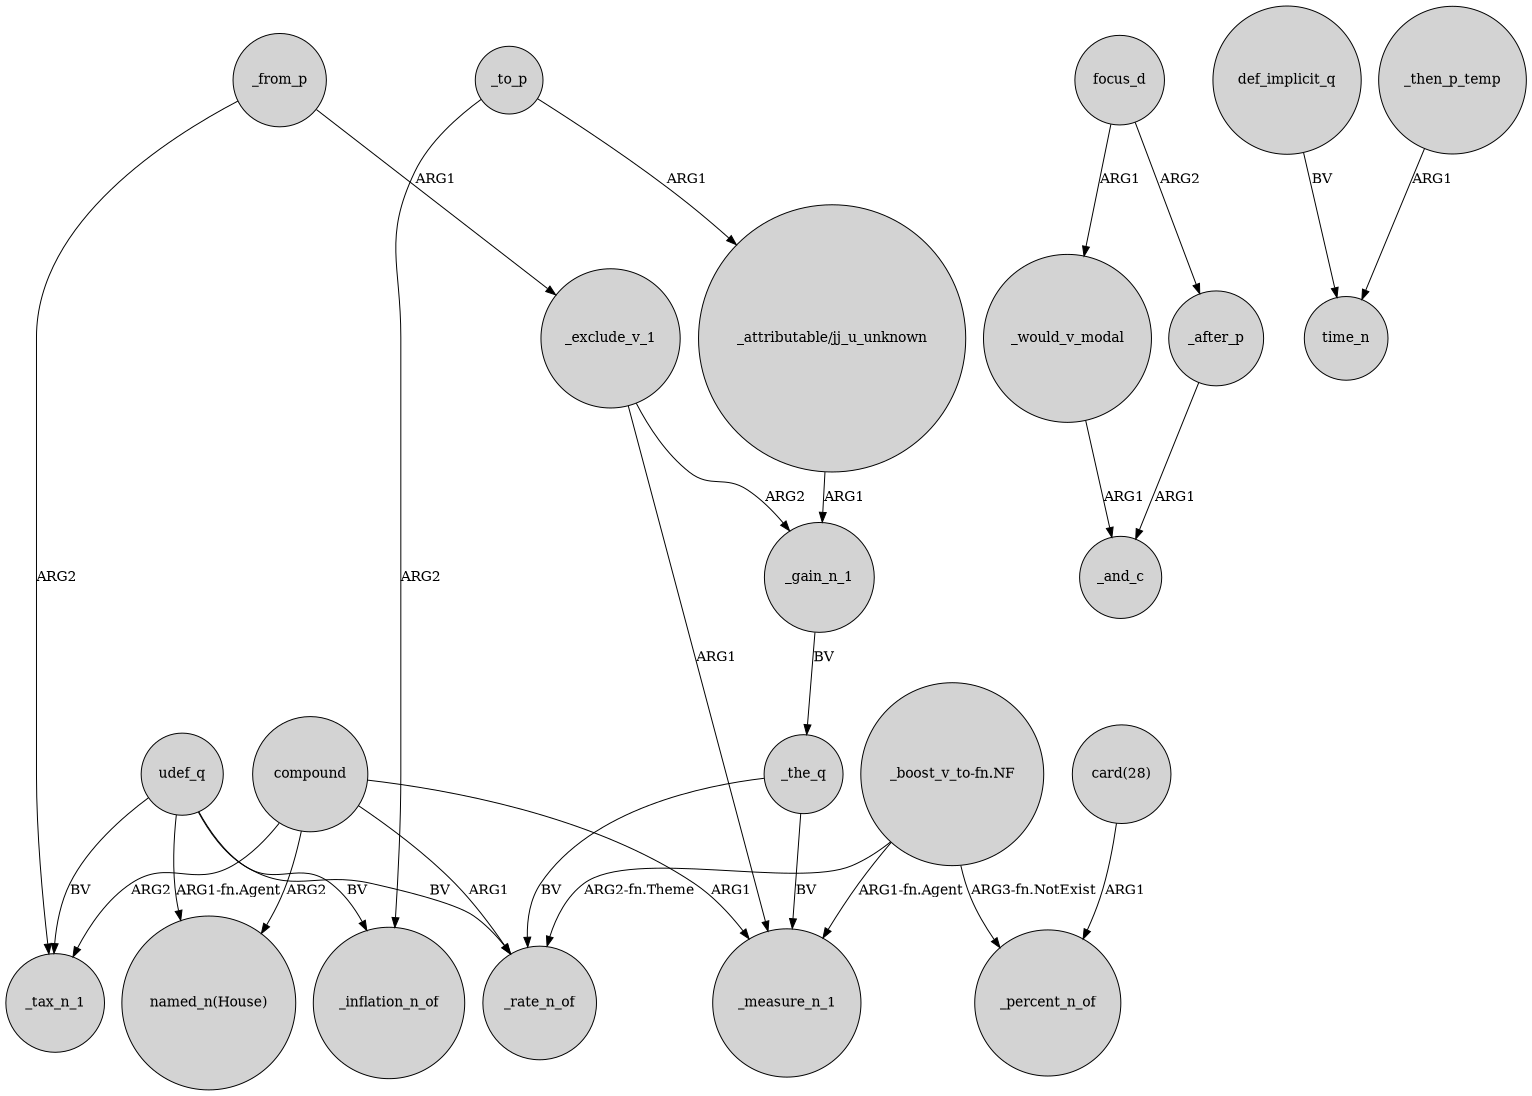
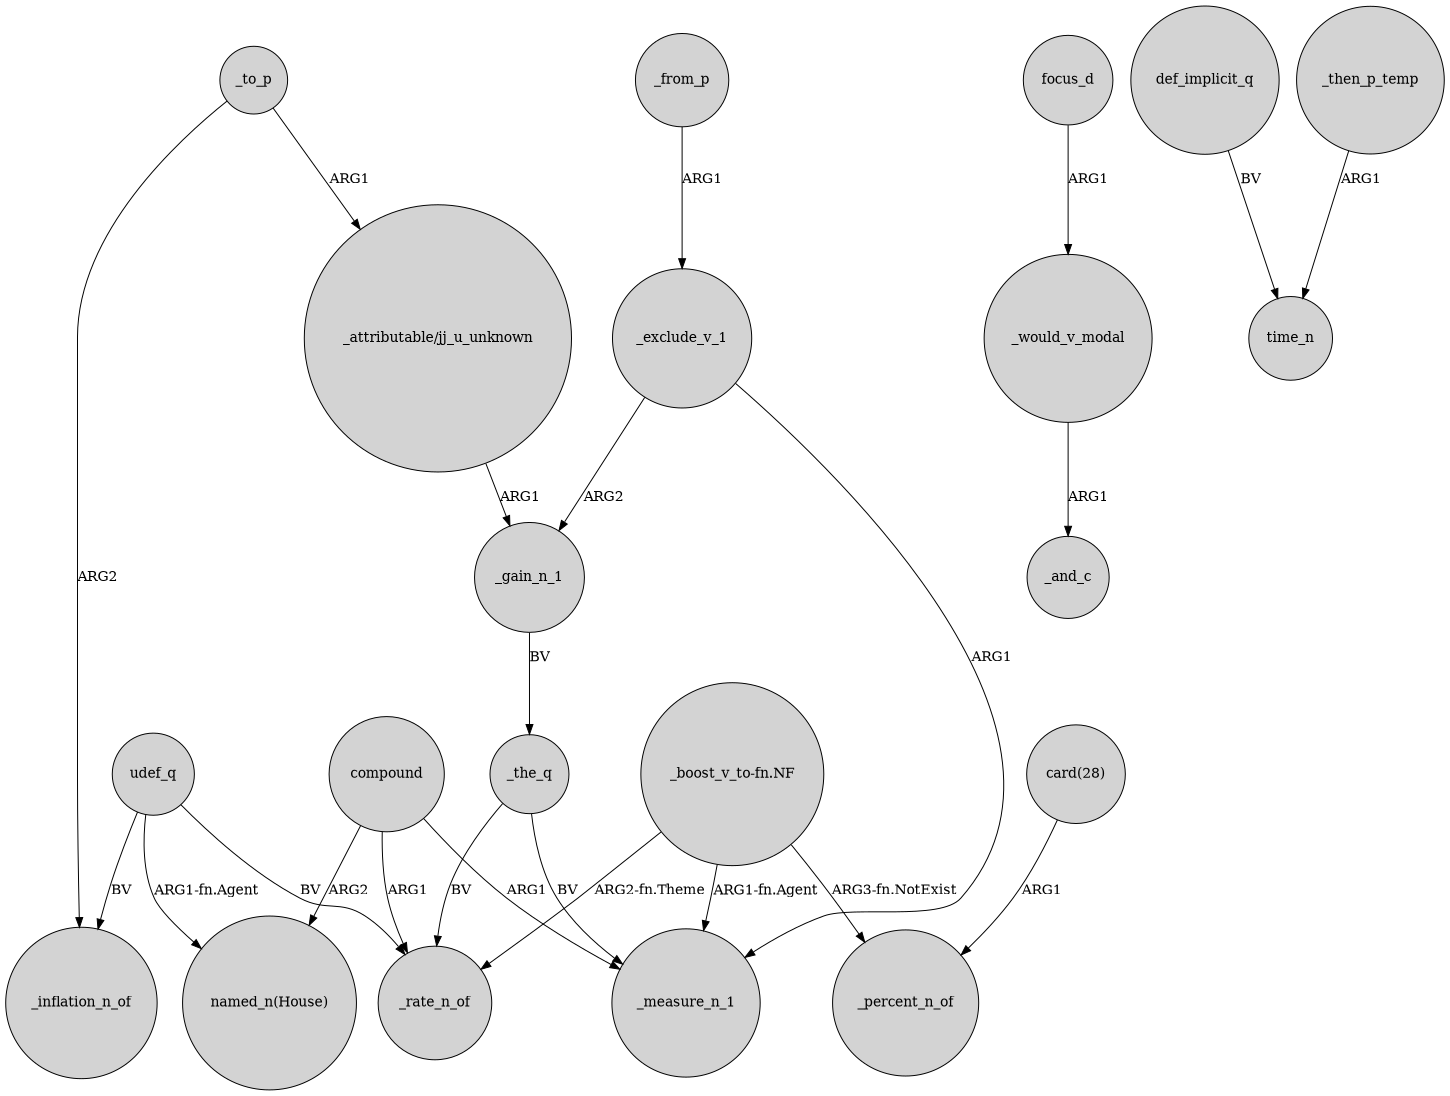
(1216, 338) -> none
(55, 1003) -> none
